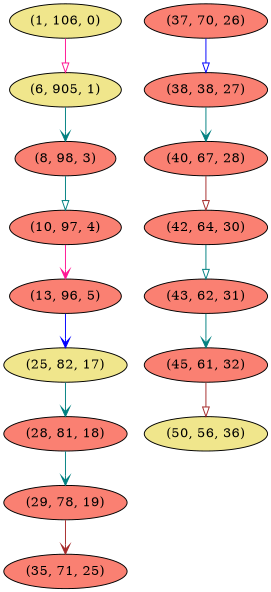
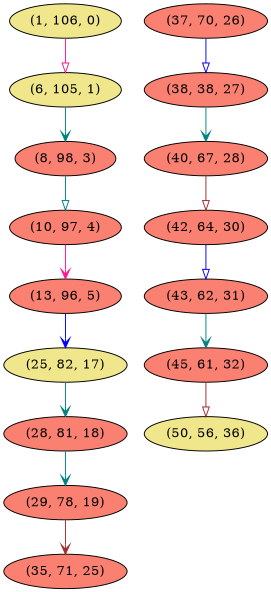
(65, 90) -> (65, 90)
(206, 257) -> (206, 257)
